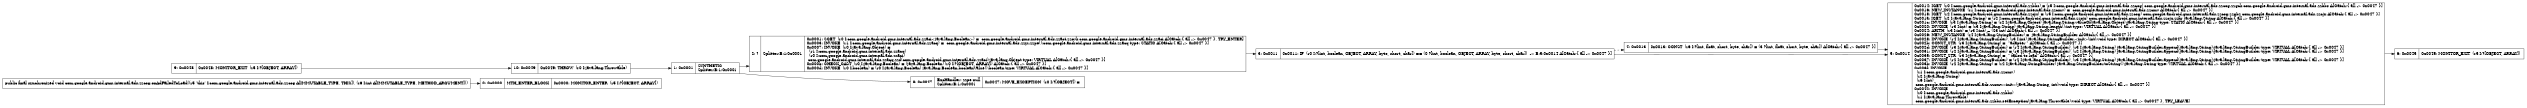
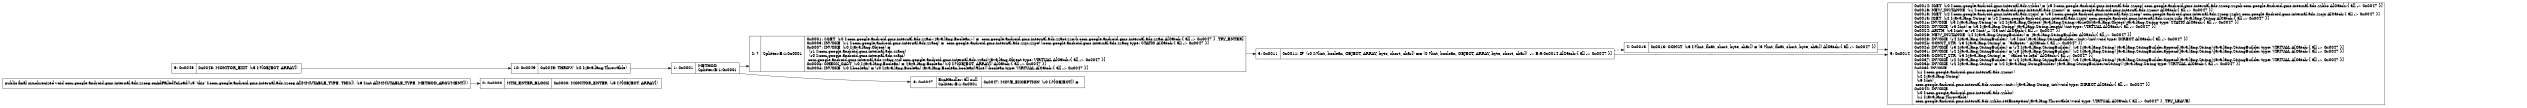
(2459, 54) -> none
(710, 66) -> (707, 66)
(959, 80) -> (958, 80)
